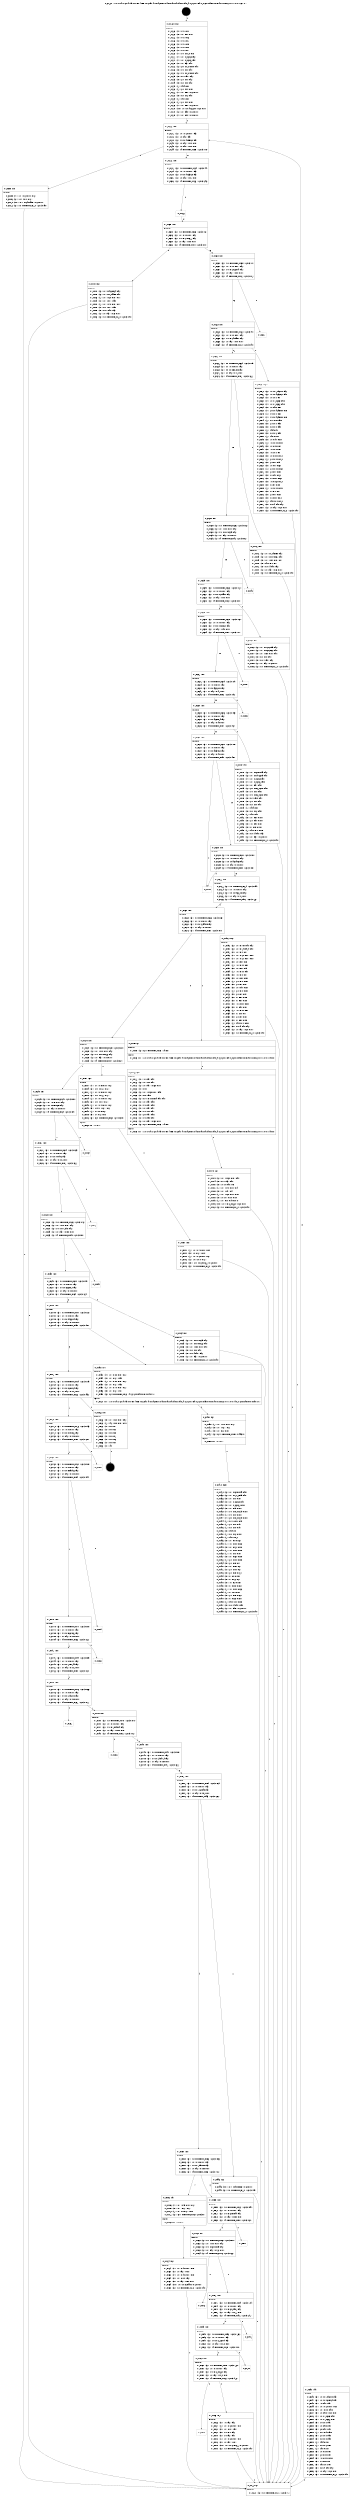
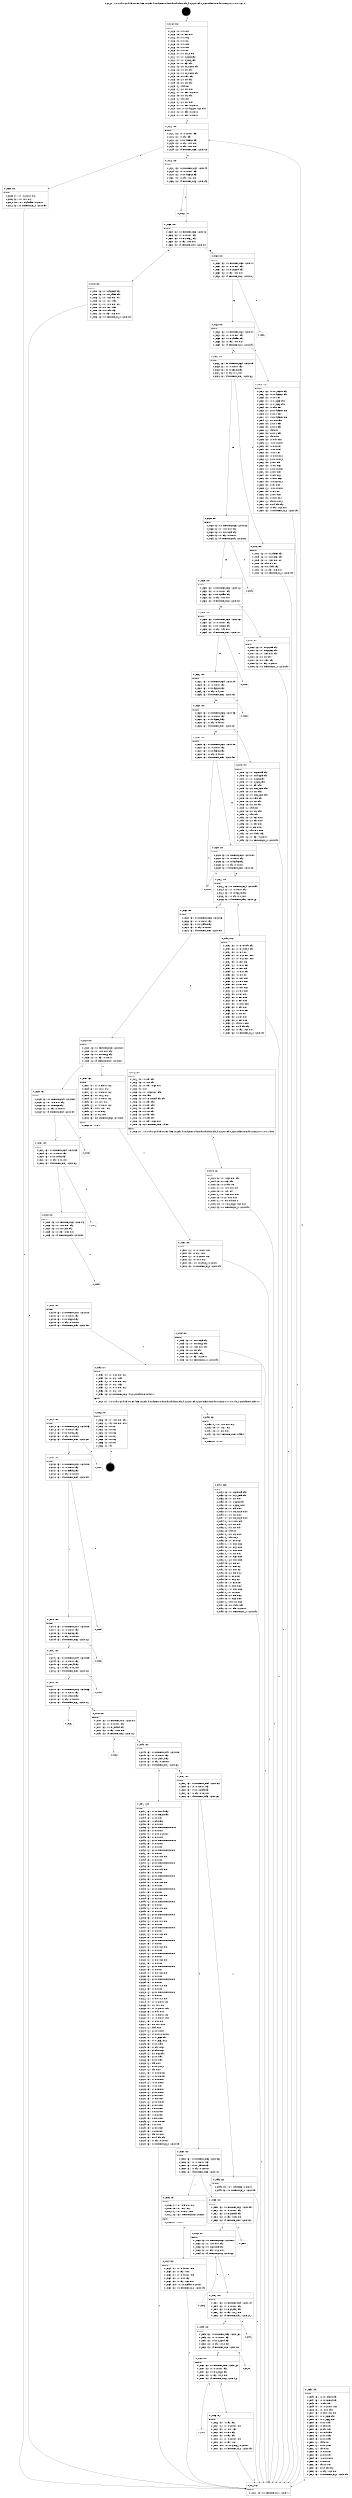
(182, 219) -> (187, 203)
none -> (238, 919)
(201, 1051) -> none
(66, 1284) -> none
(68, 1385) -> none
(227, 1463) -> none
none -> (98, 1692)
none -> (158, 1974)
(208, 2280) -> (214, 2283)
